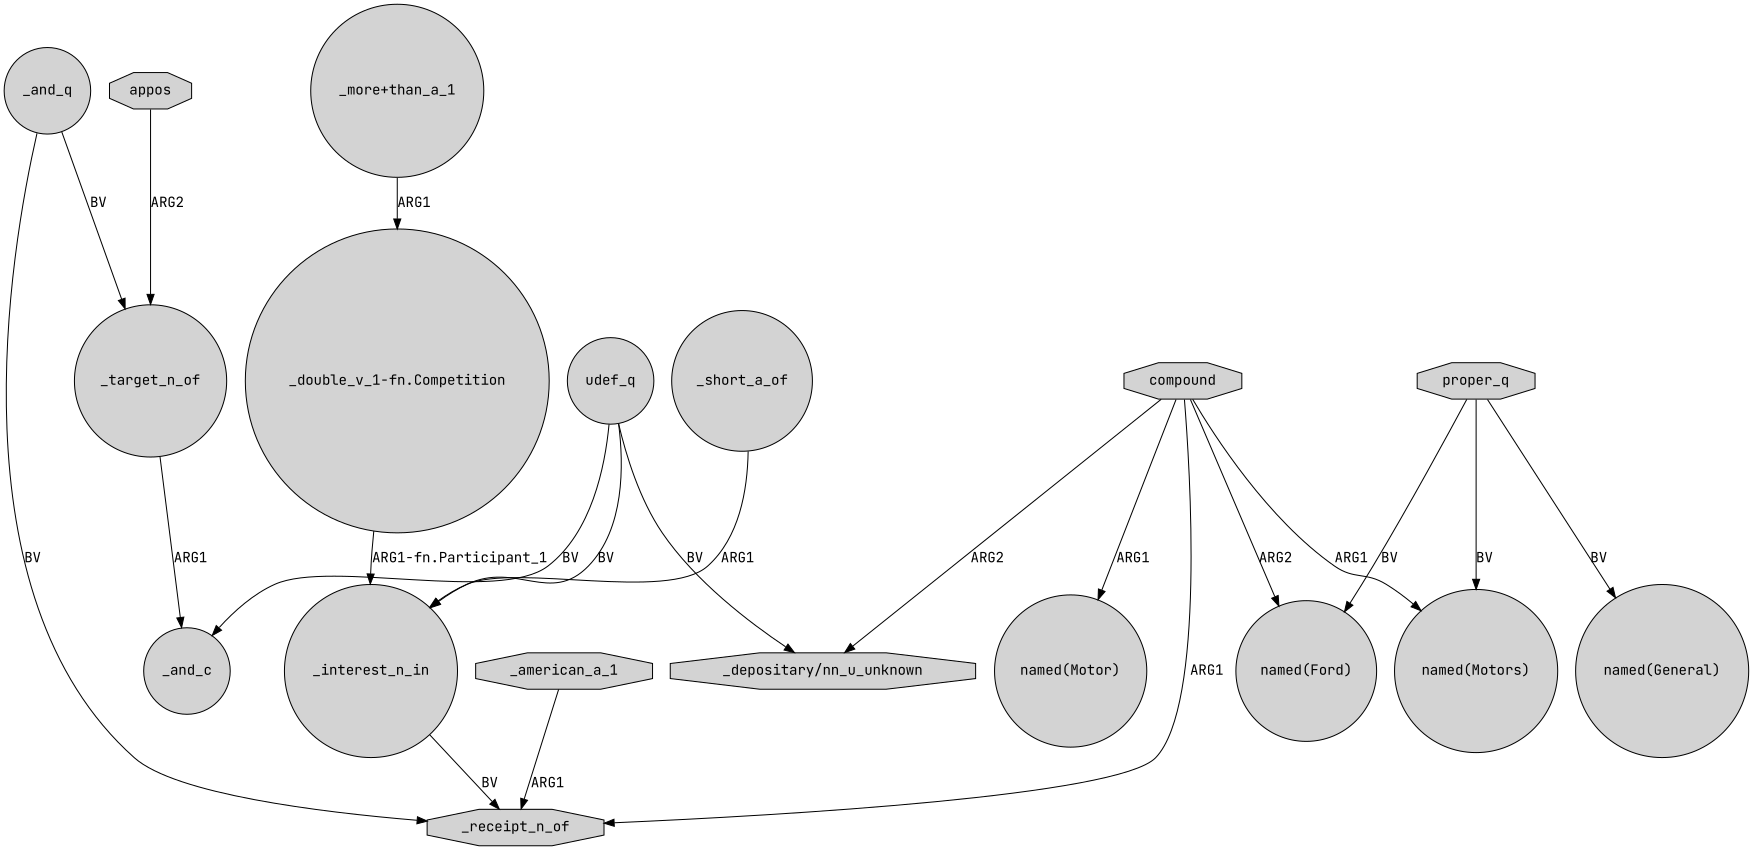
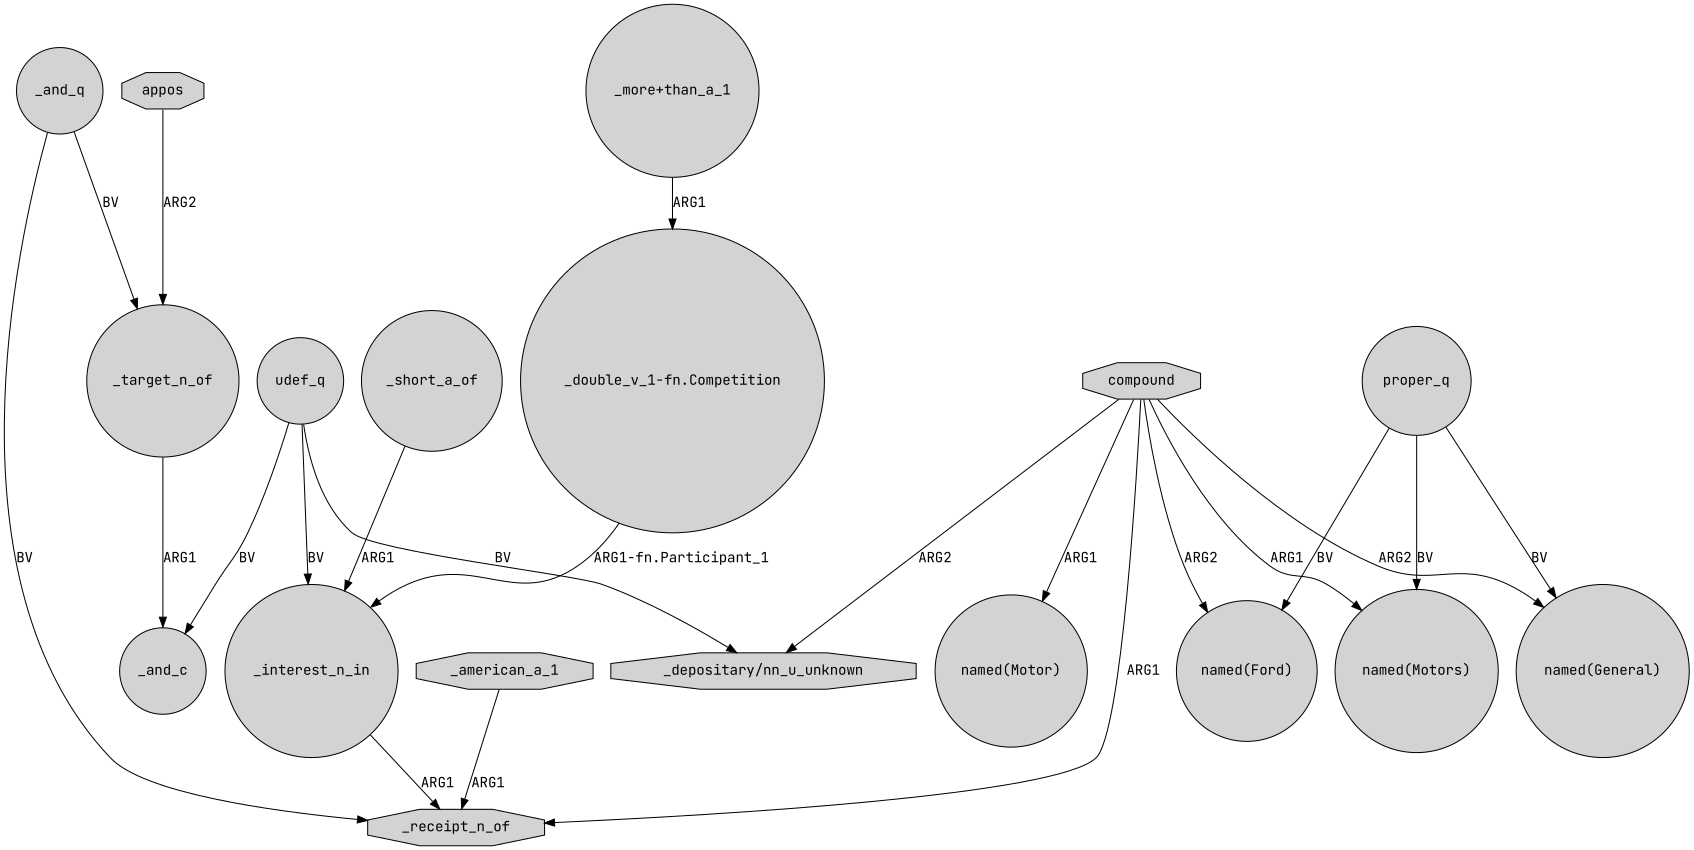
(1476, 381) -> (1417, 381)
none -> (1318, 534)
(490, 784) -> (438, 784)
